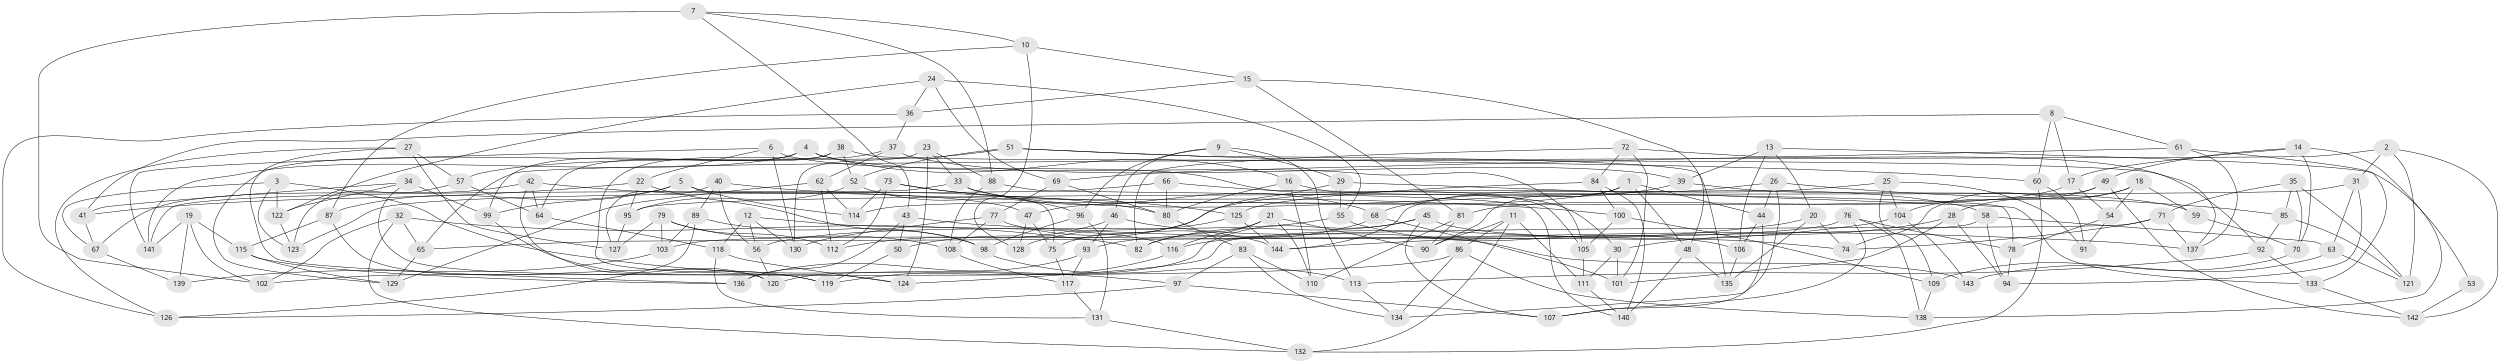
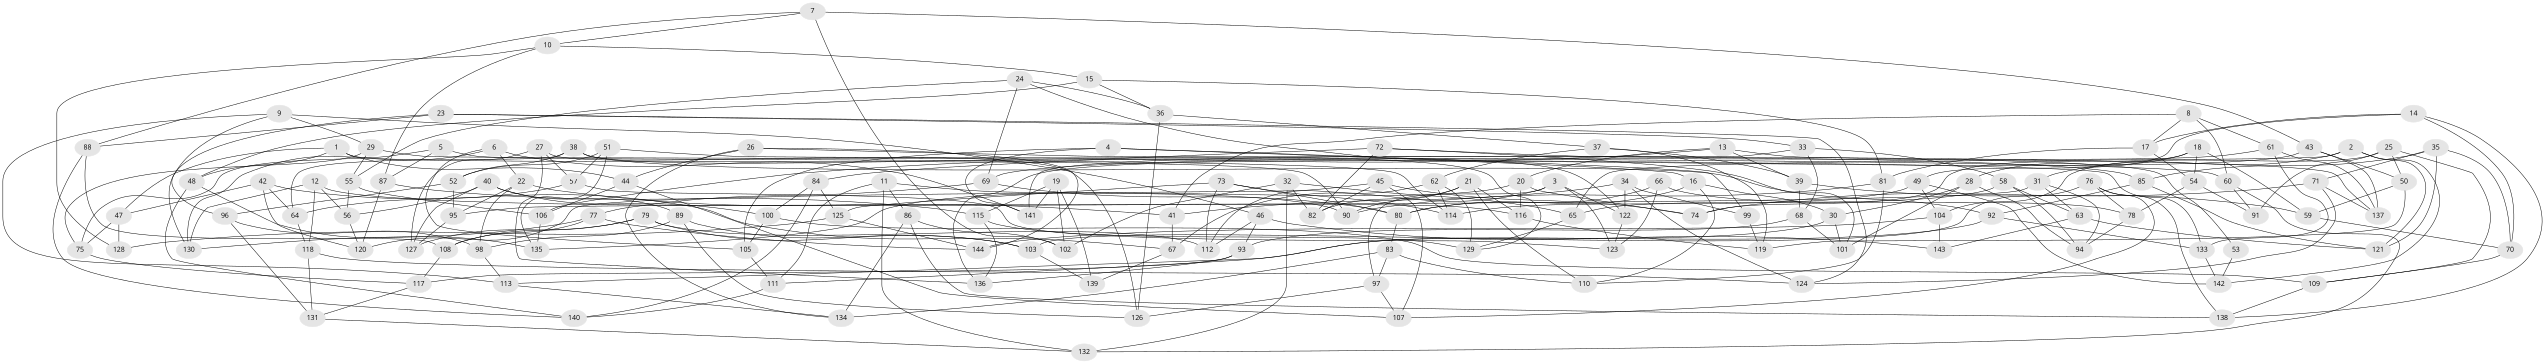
none -> (2361, 197)
(555, 203) -> none
